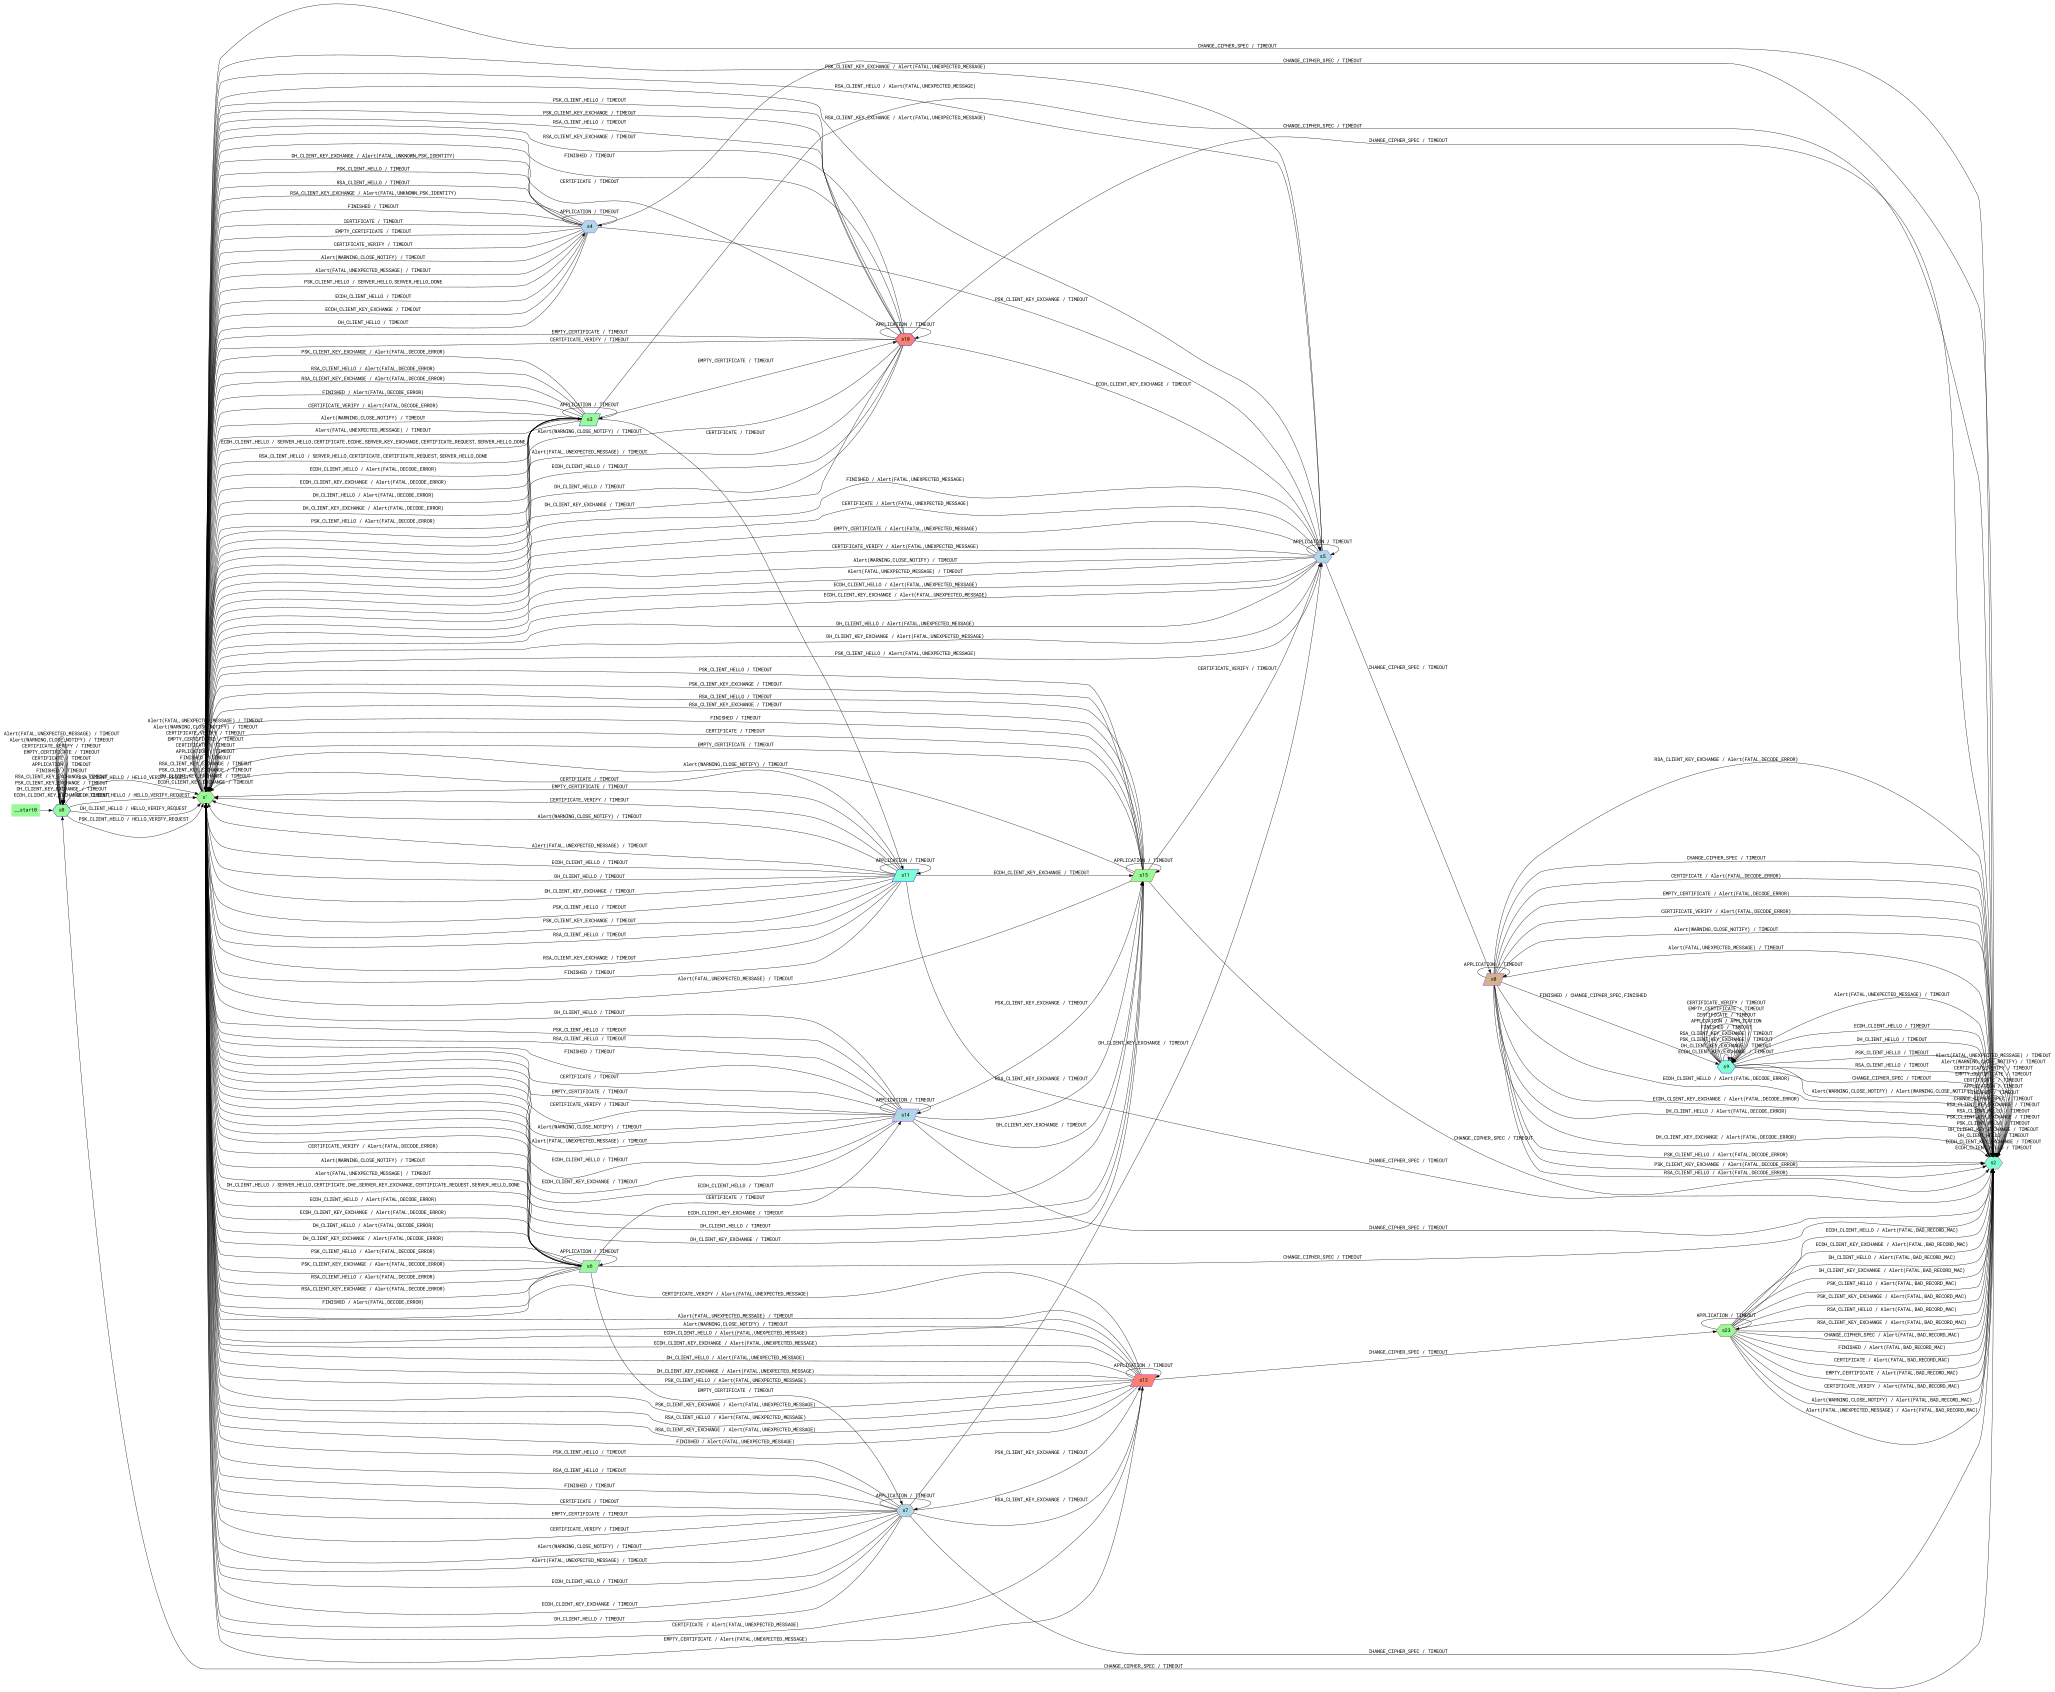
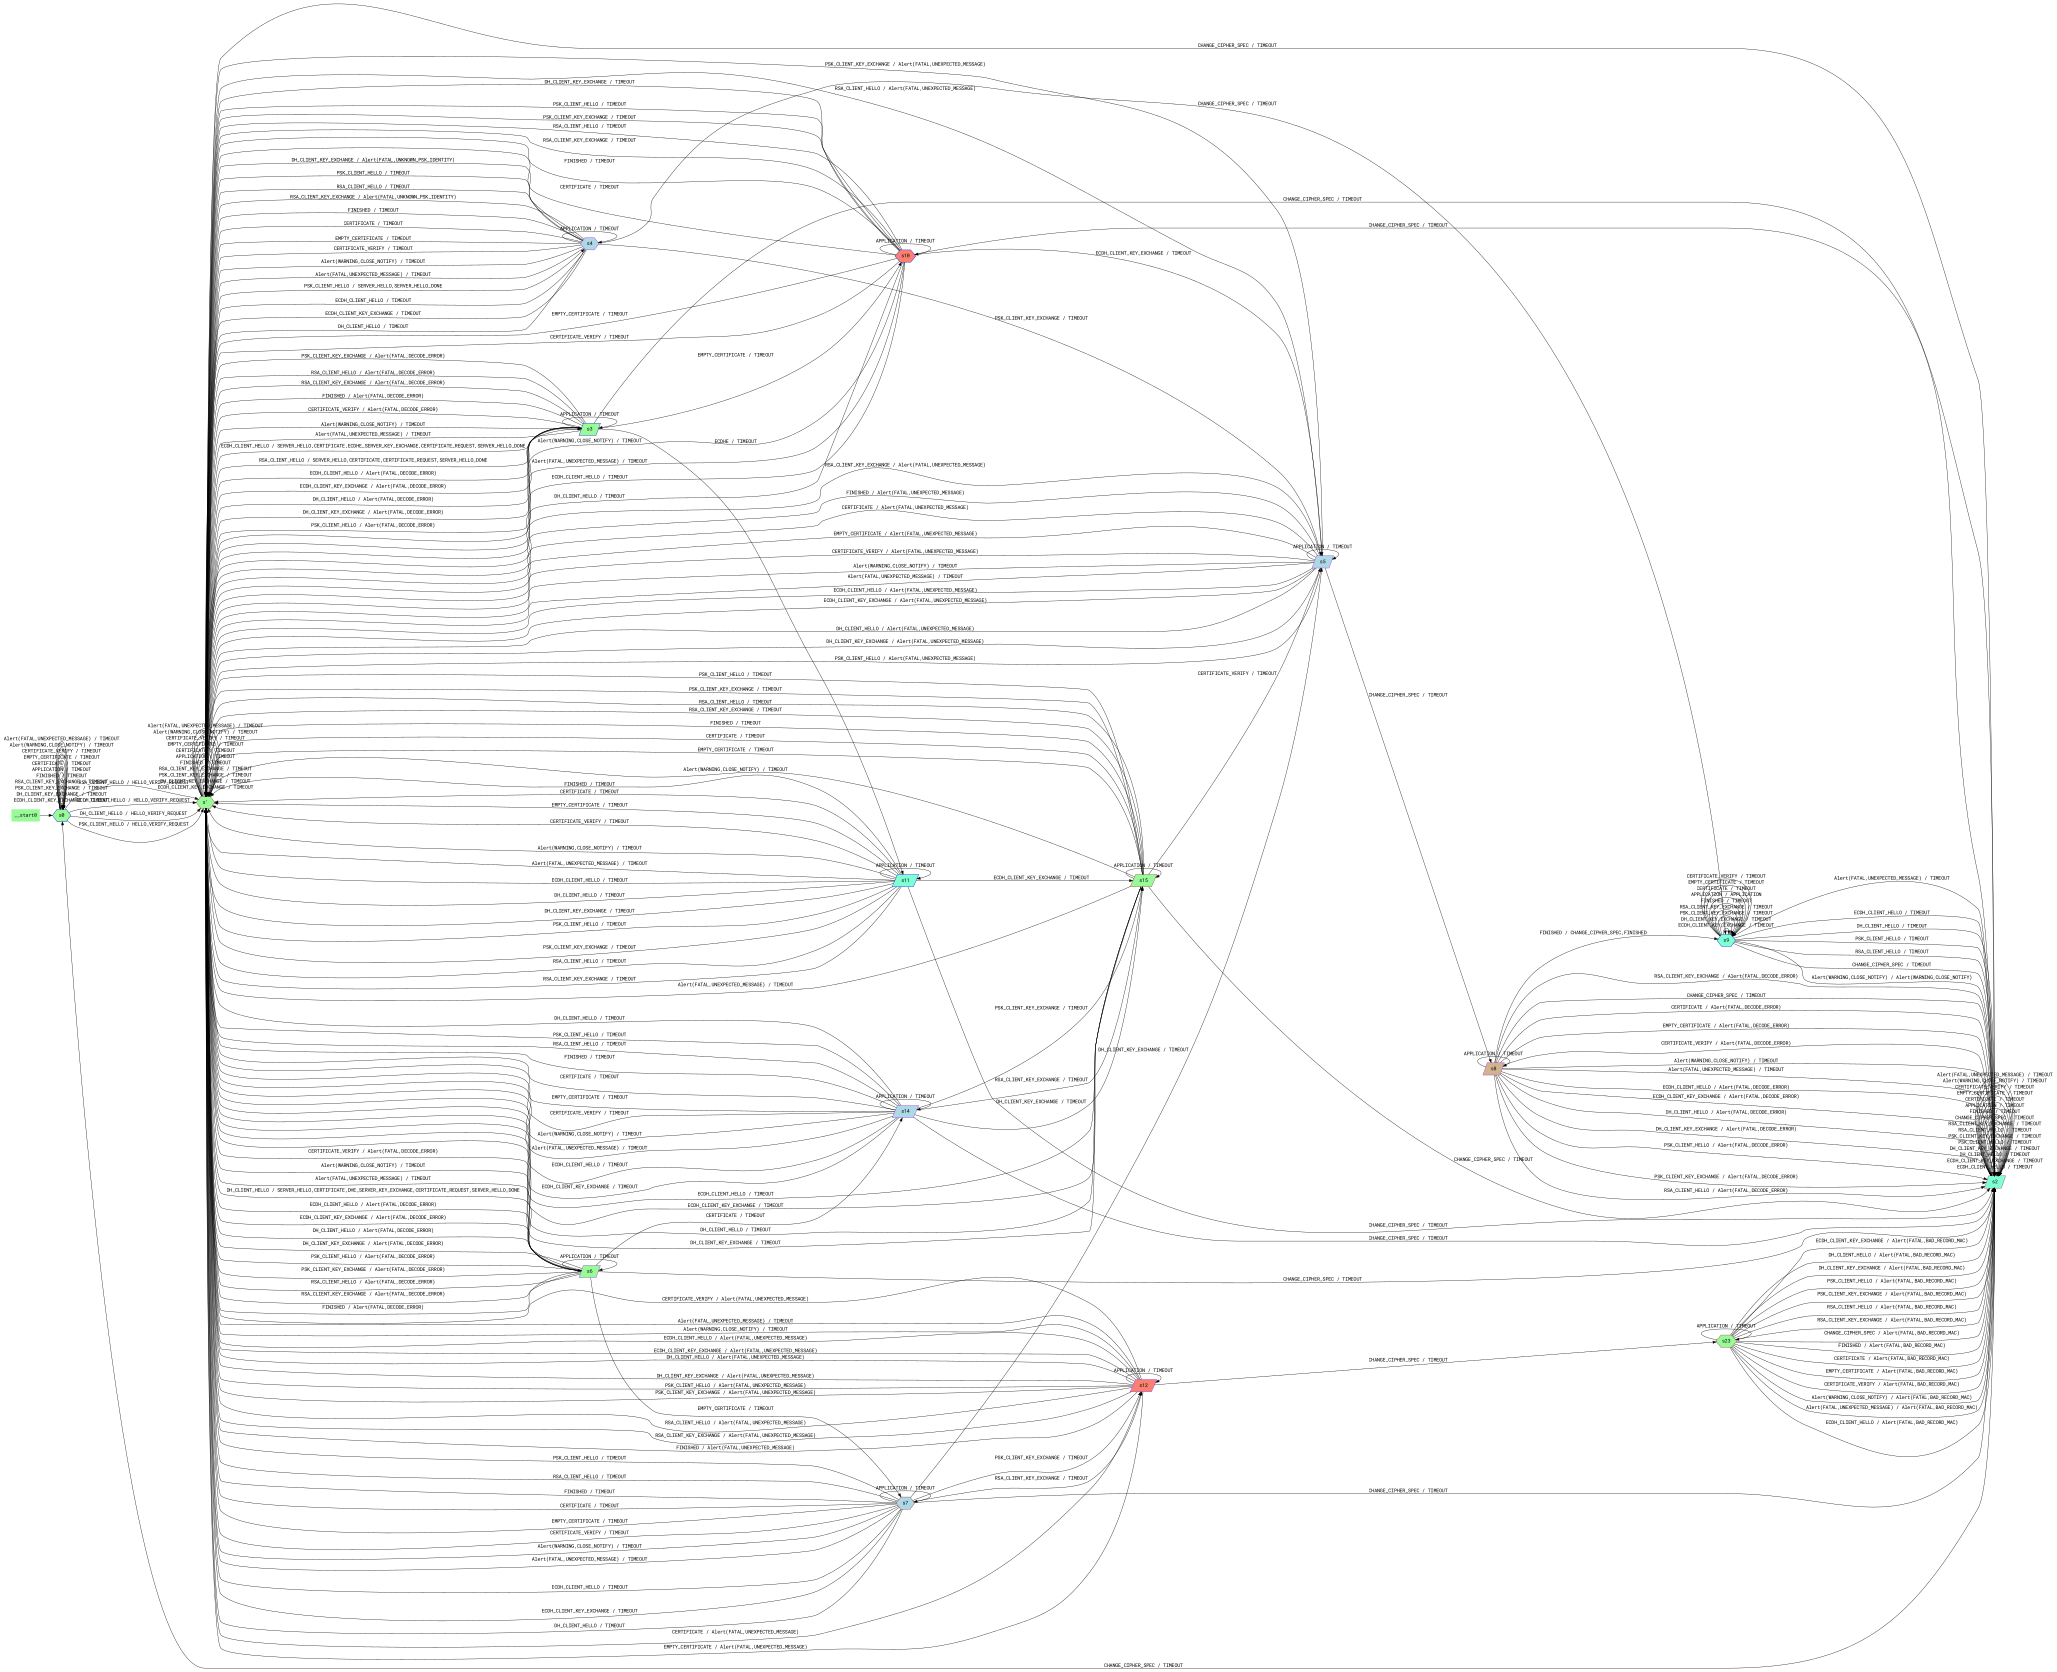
(1740, 66) -> (1382, 169)
(736, 433) -> (736, 442)
(1323, 557) -> (1323, 562)
(1993, 1163) -> (1995, 1182)
